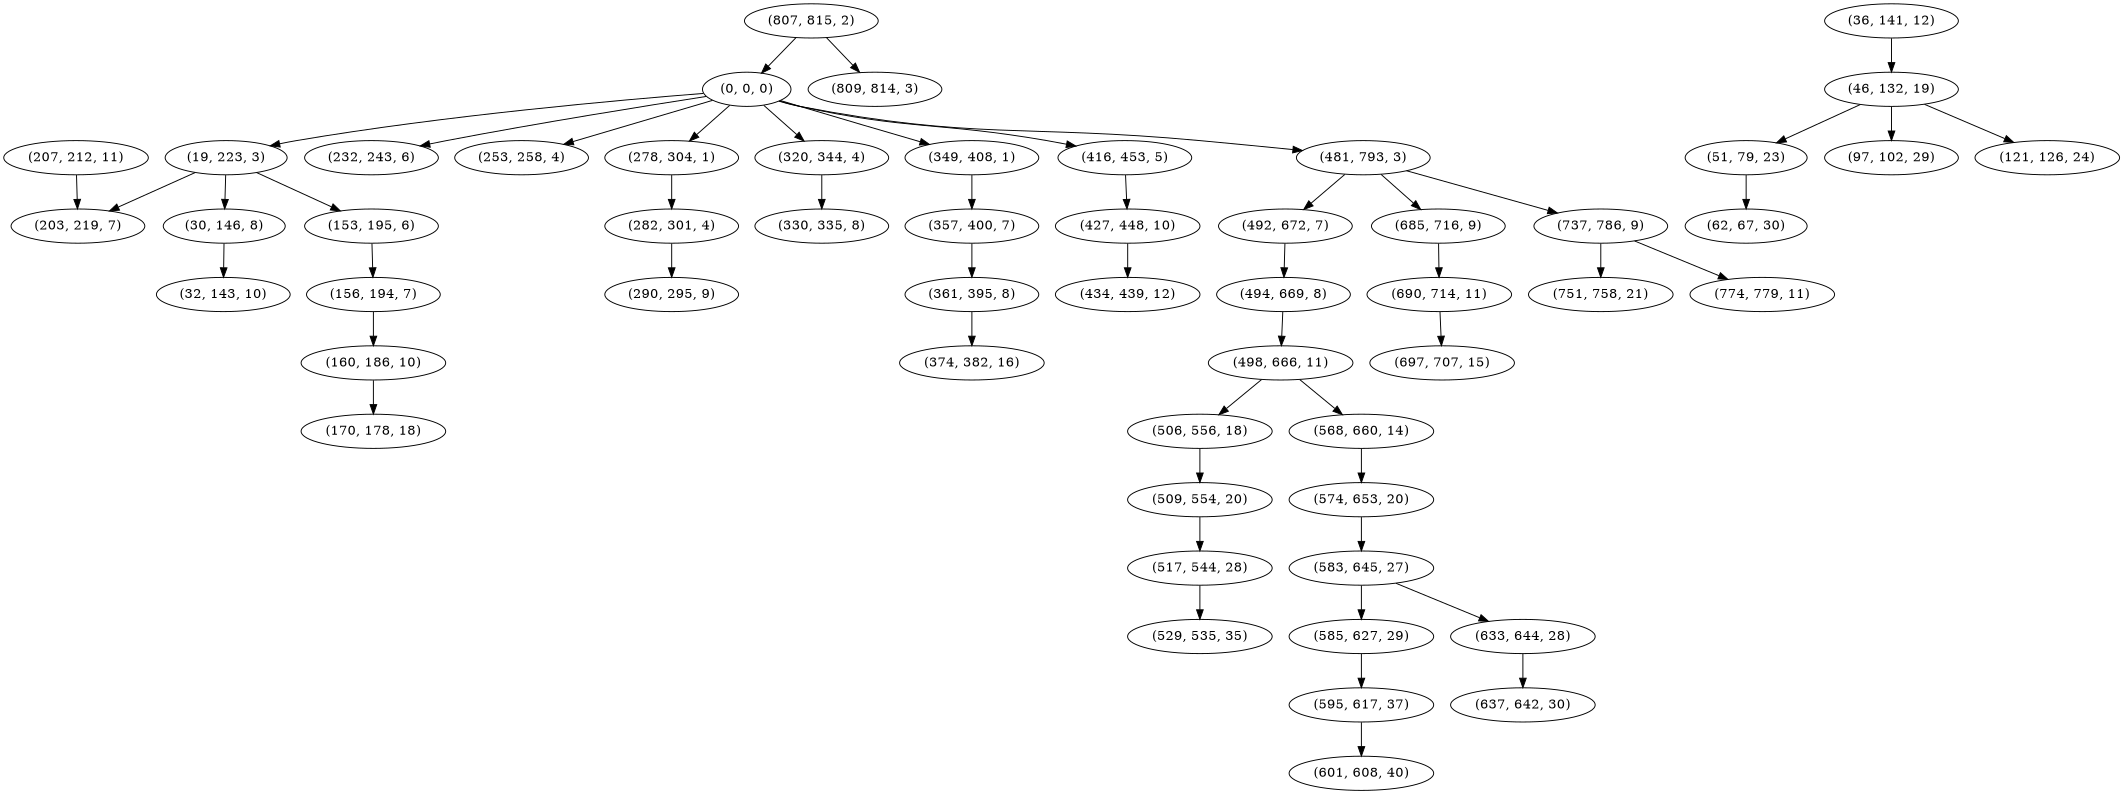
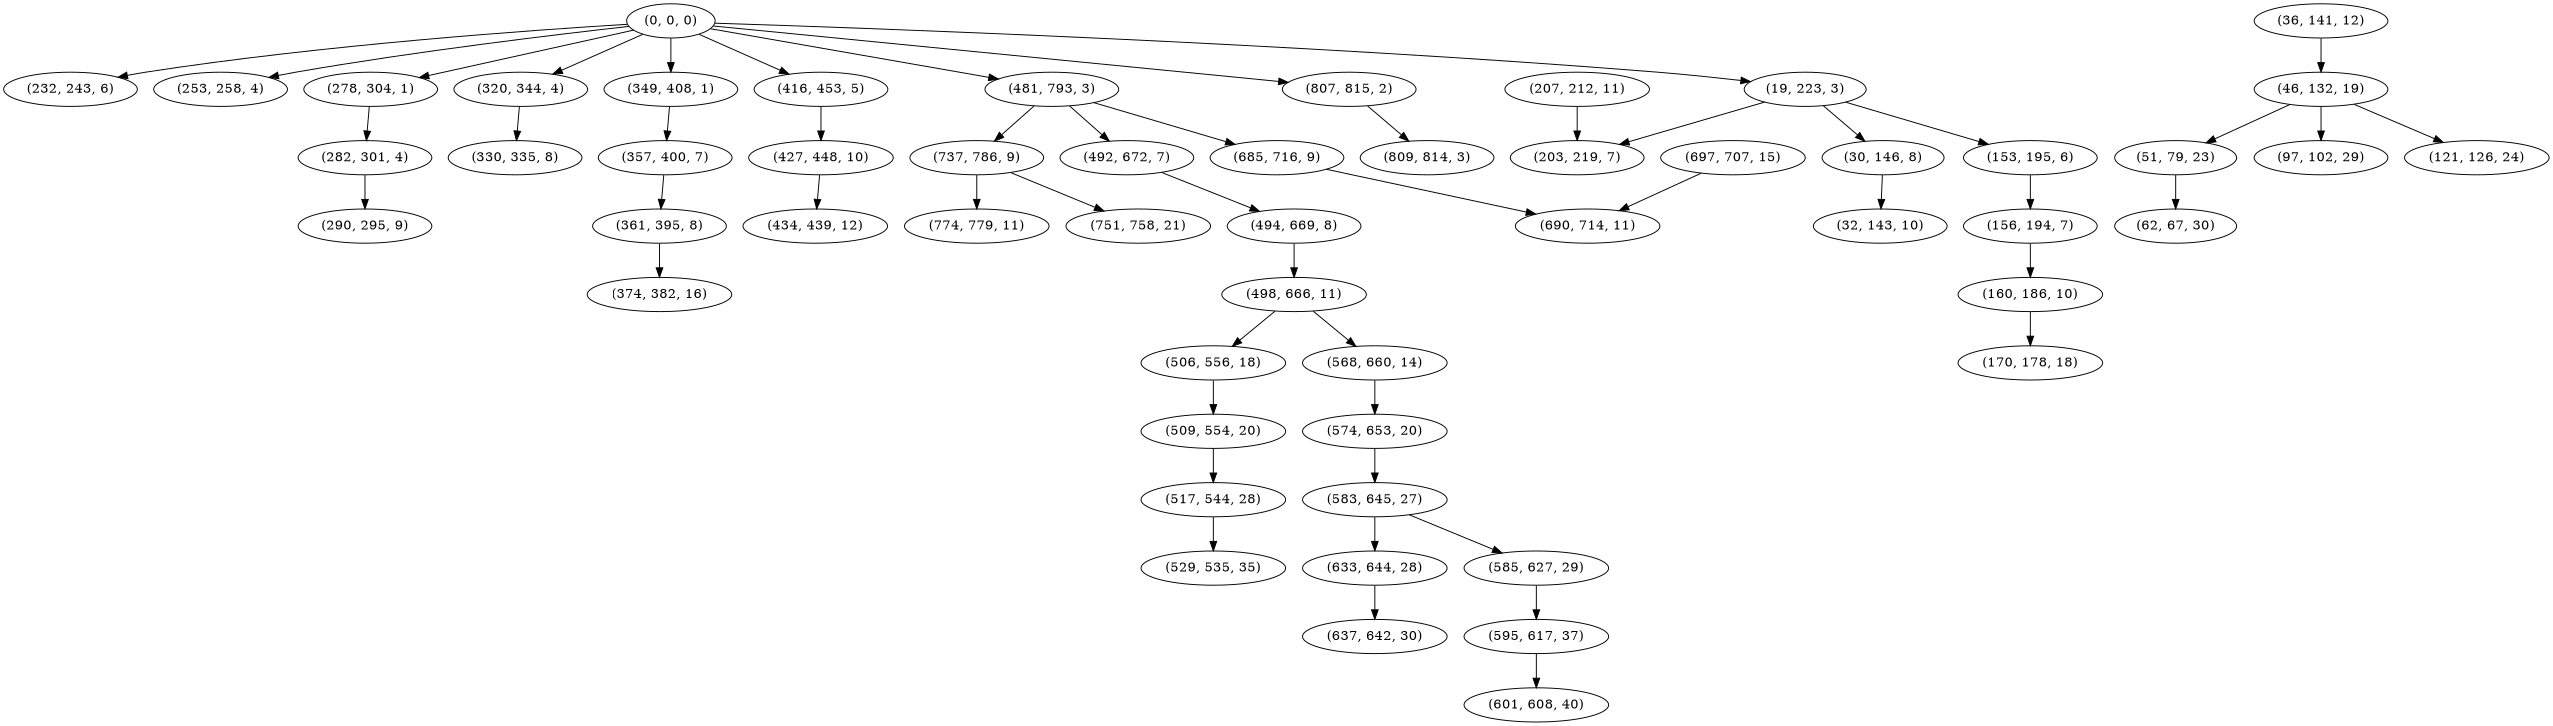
(782, 52) -> (996, 54)
(1441, 324) -> (1665, 190)
